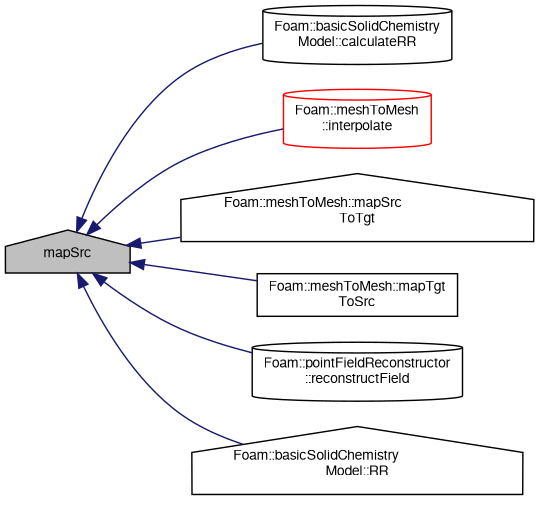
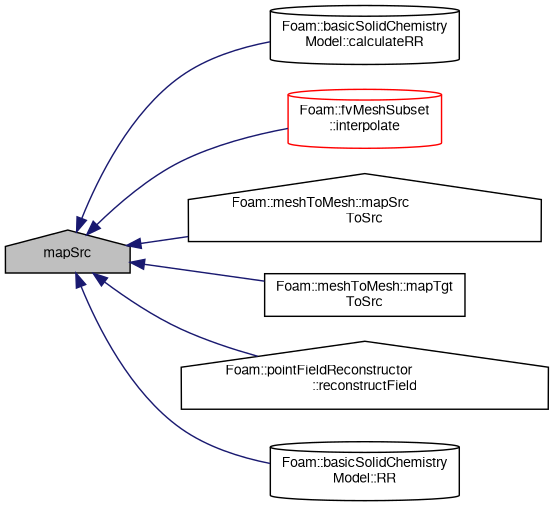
(357, 119) -> (365, 119)
(357, 211) -> (365, 211)
(357, 372) -> (365, 379)
(357, 464) -> (365, 471)
